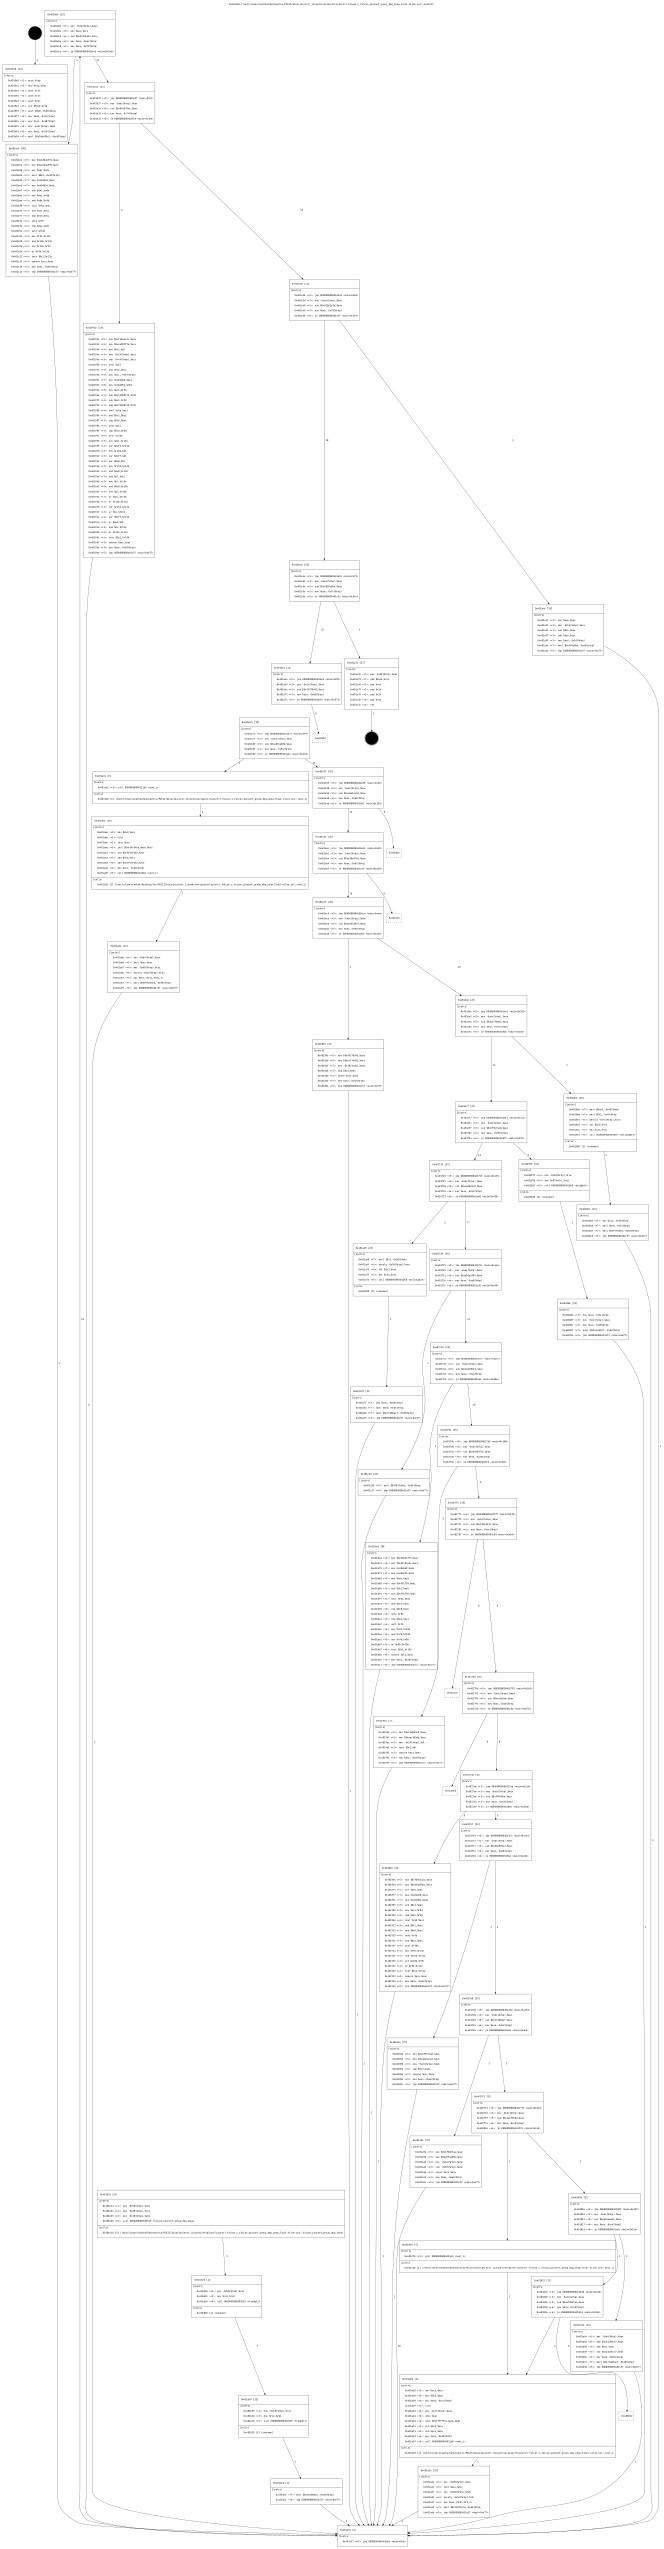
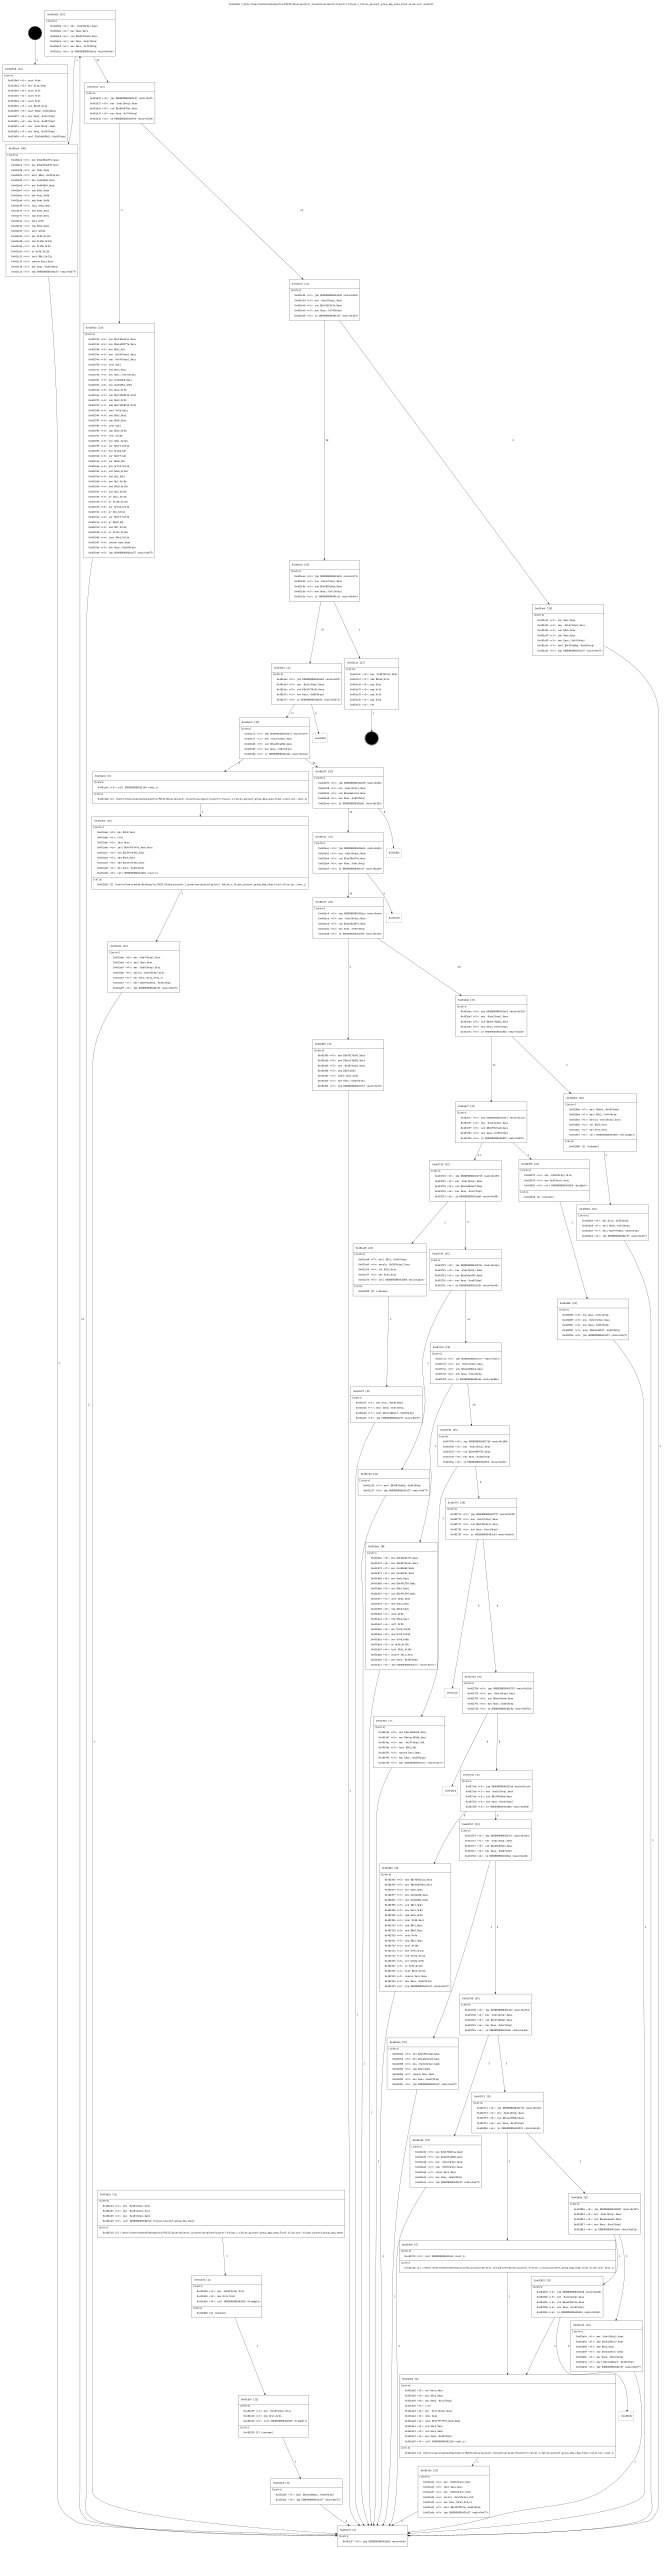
none -> (291, 710)
(398, 2346) -> (398, 2346)
